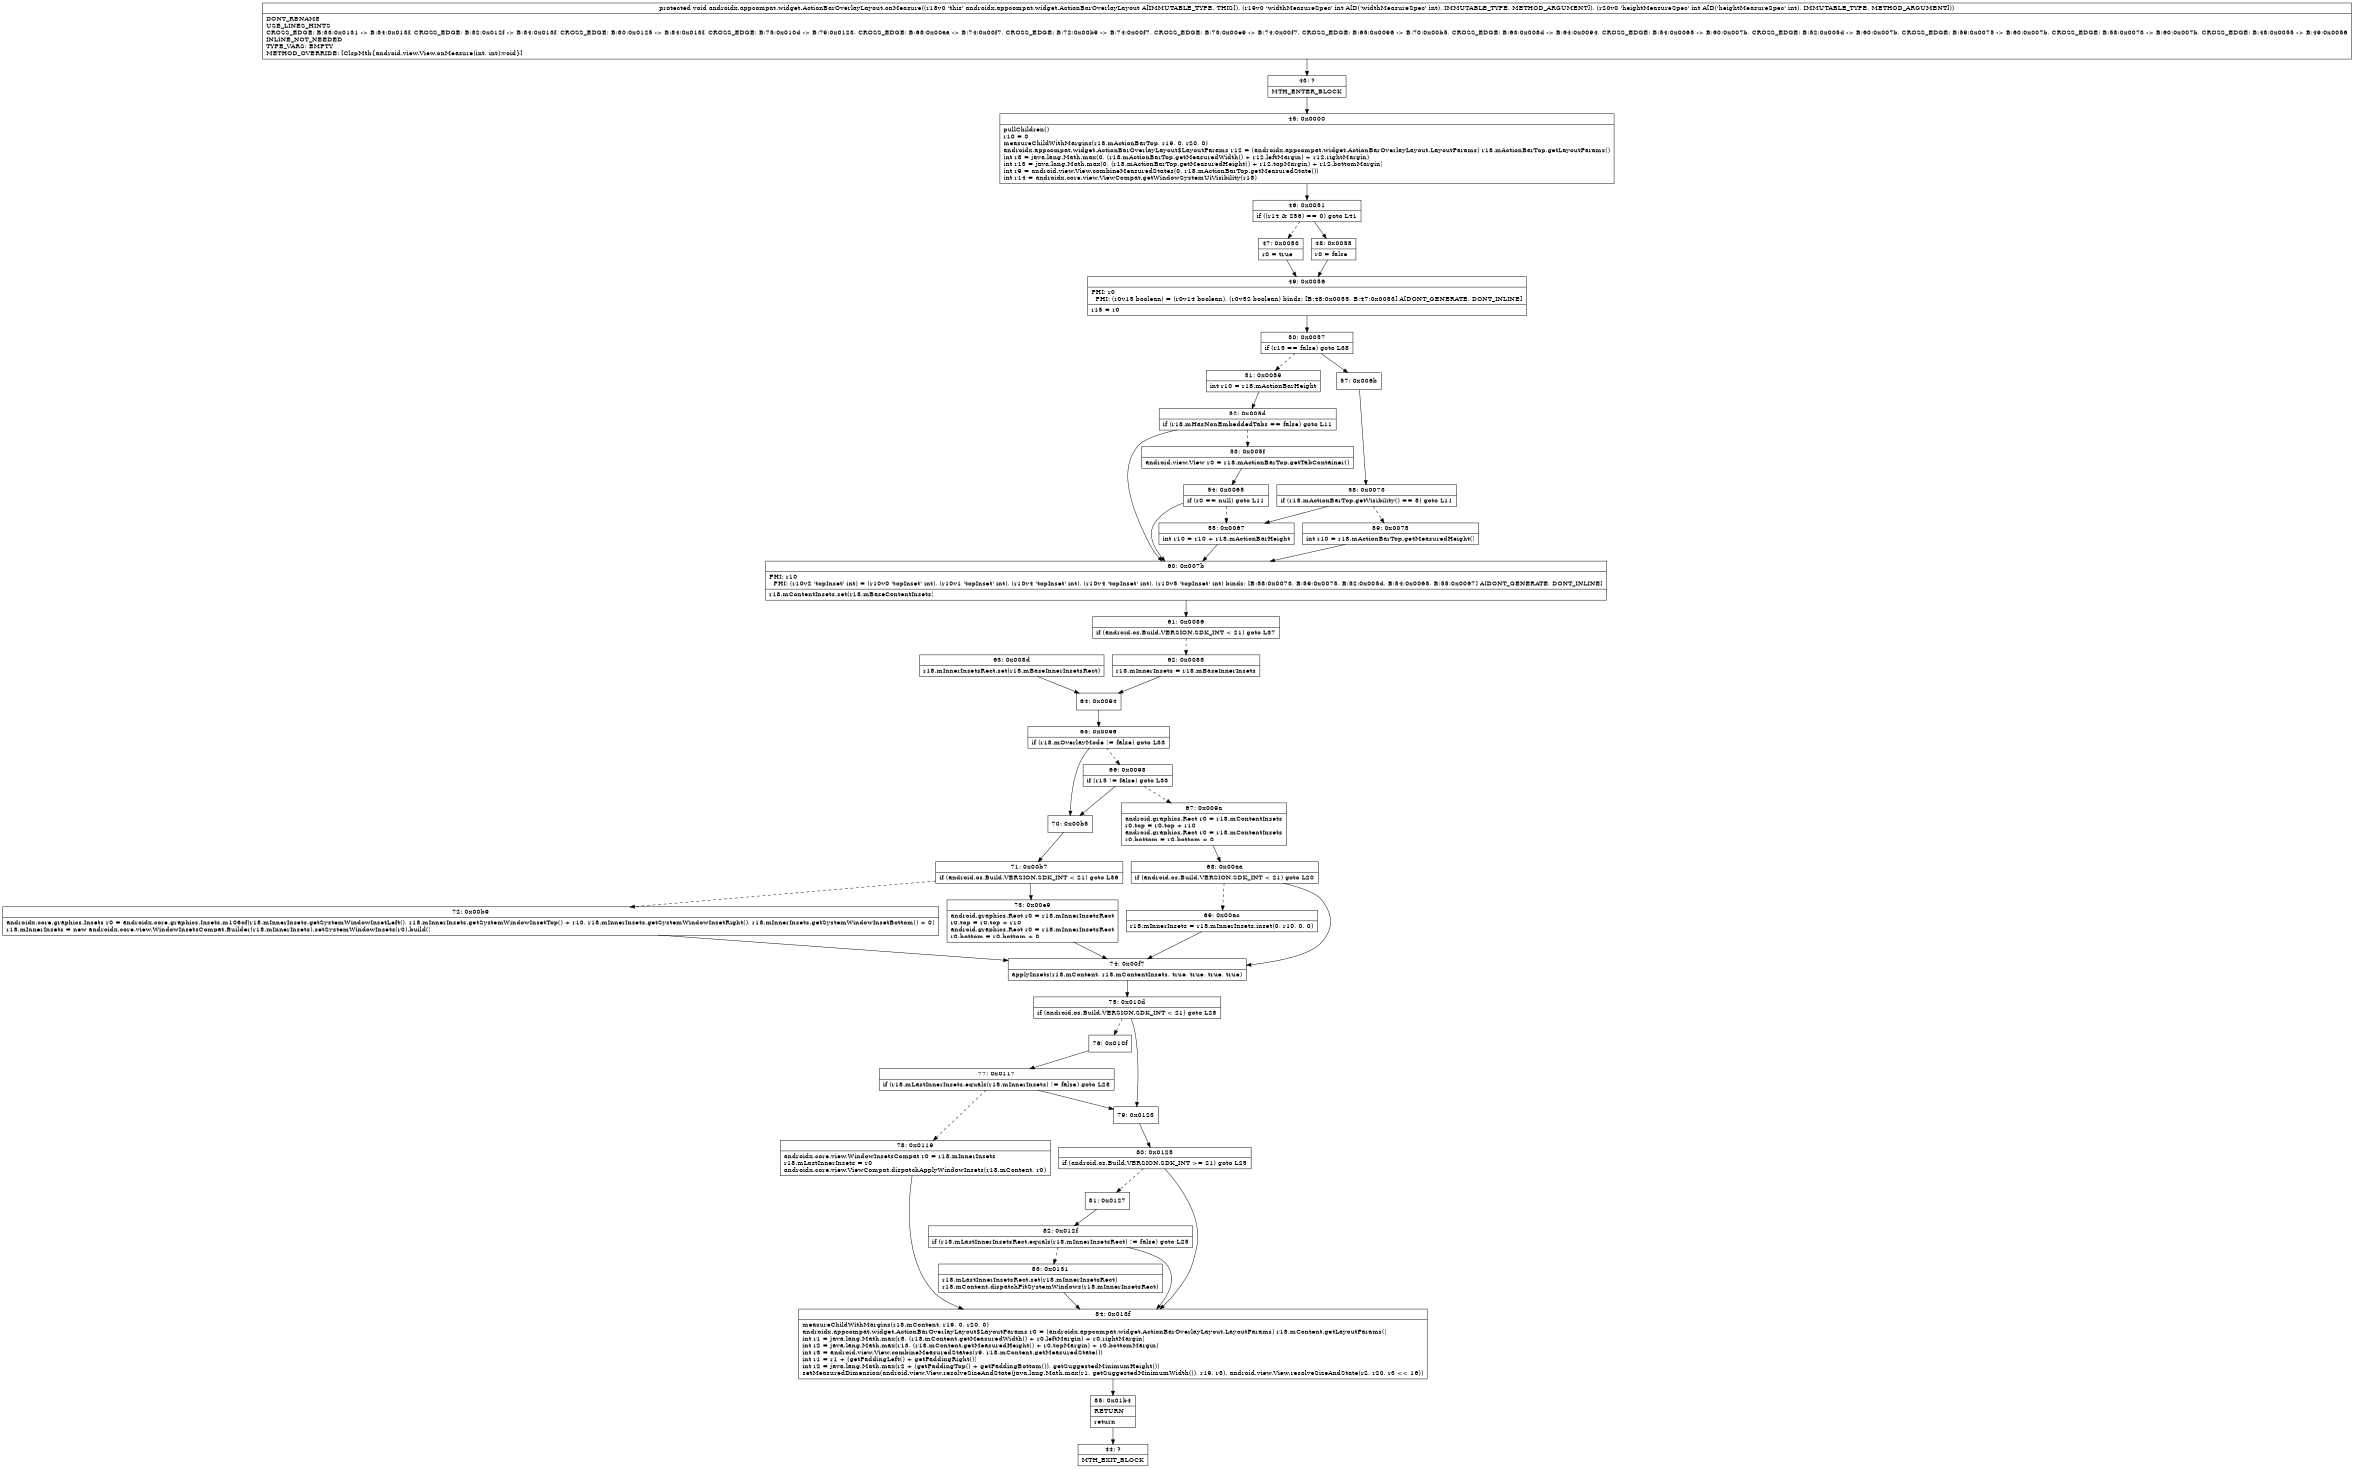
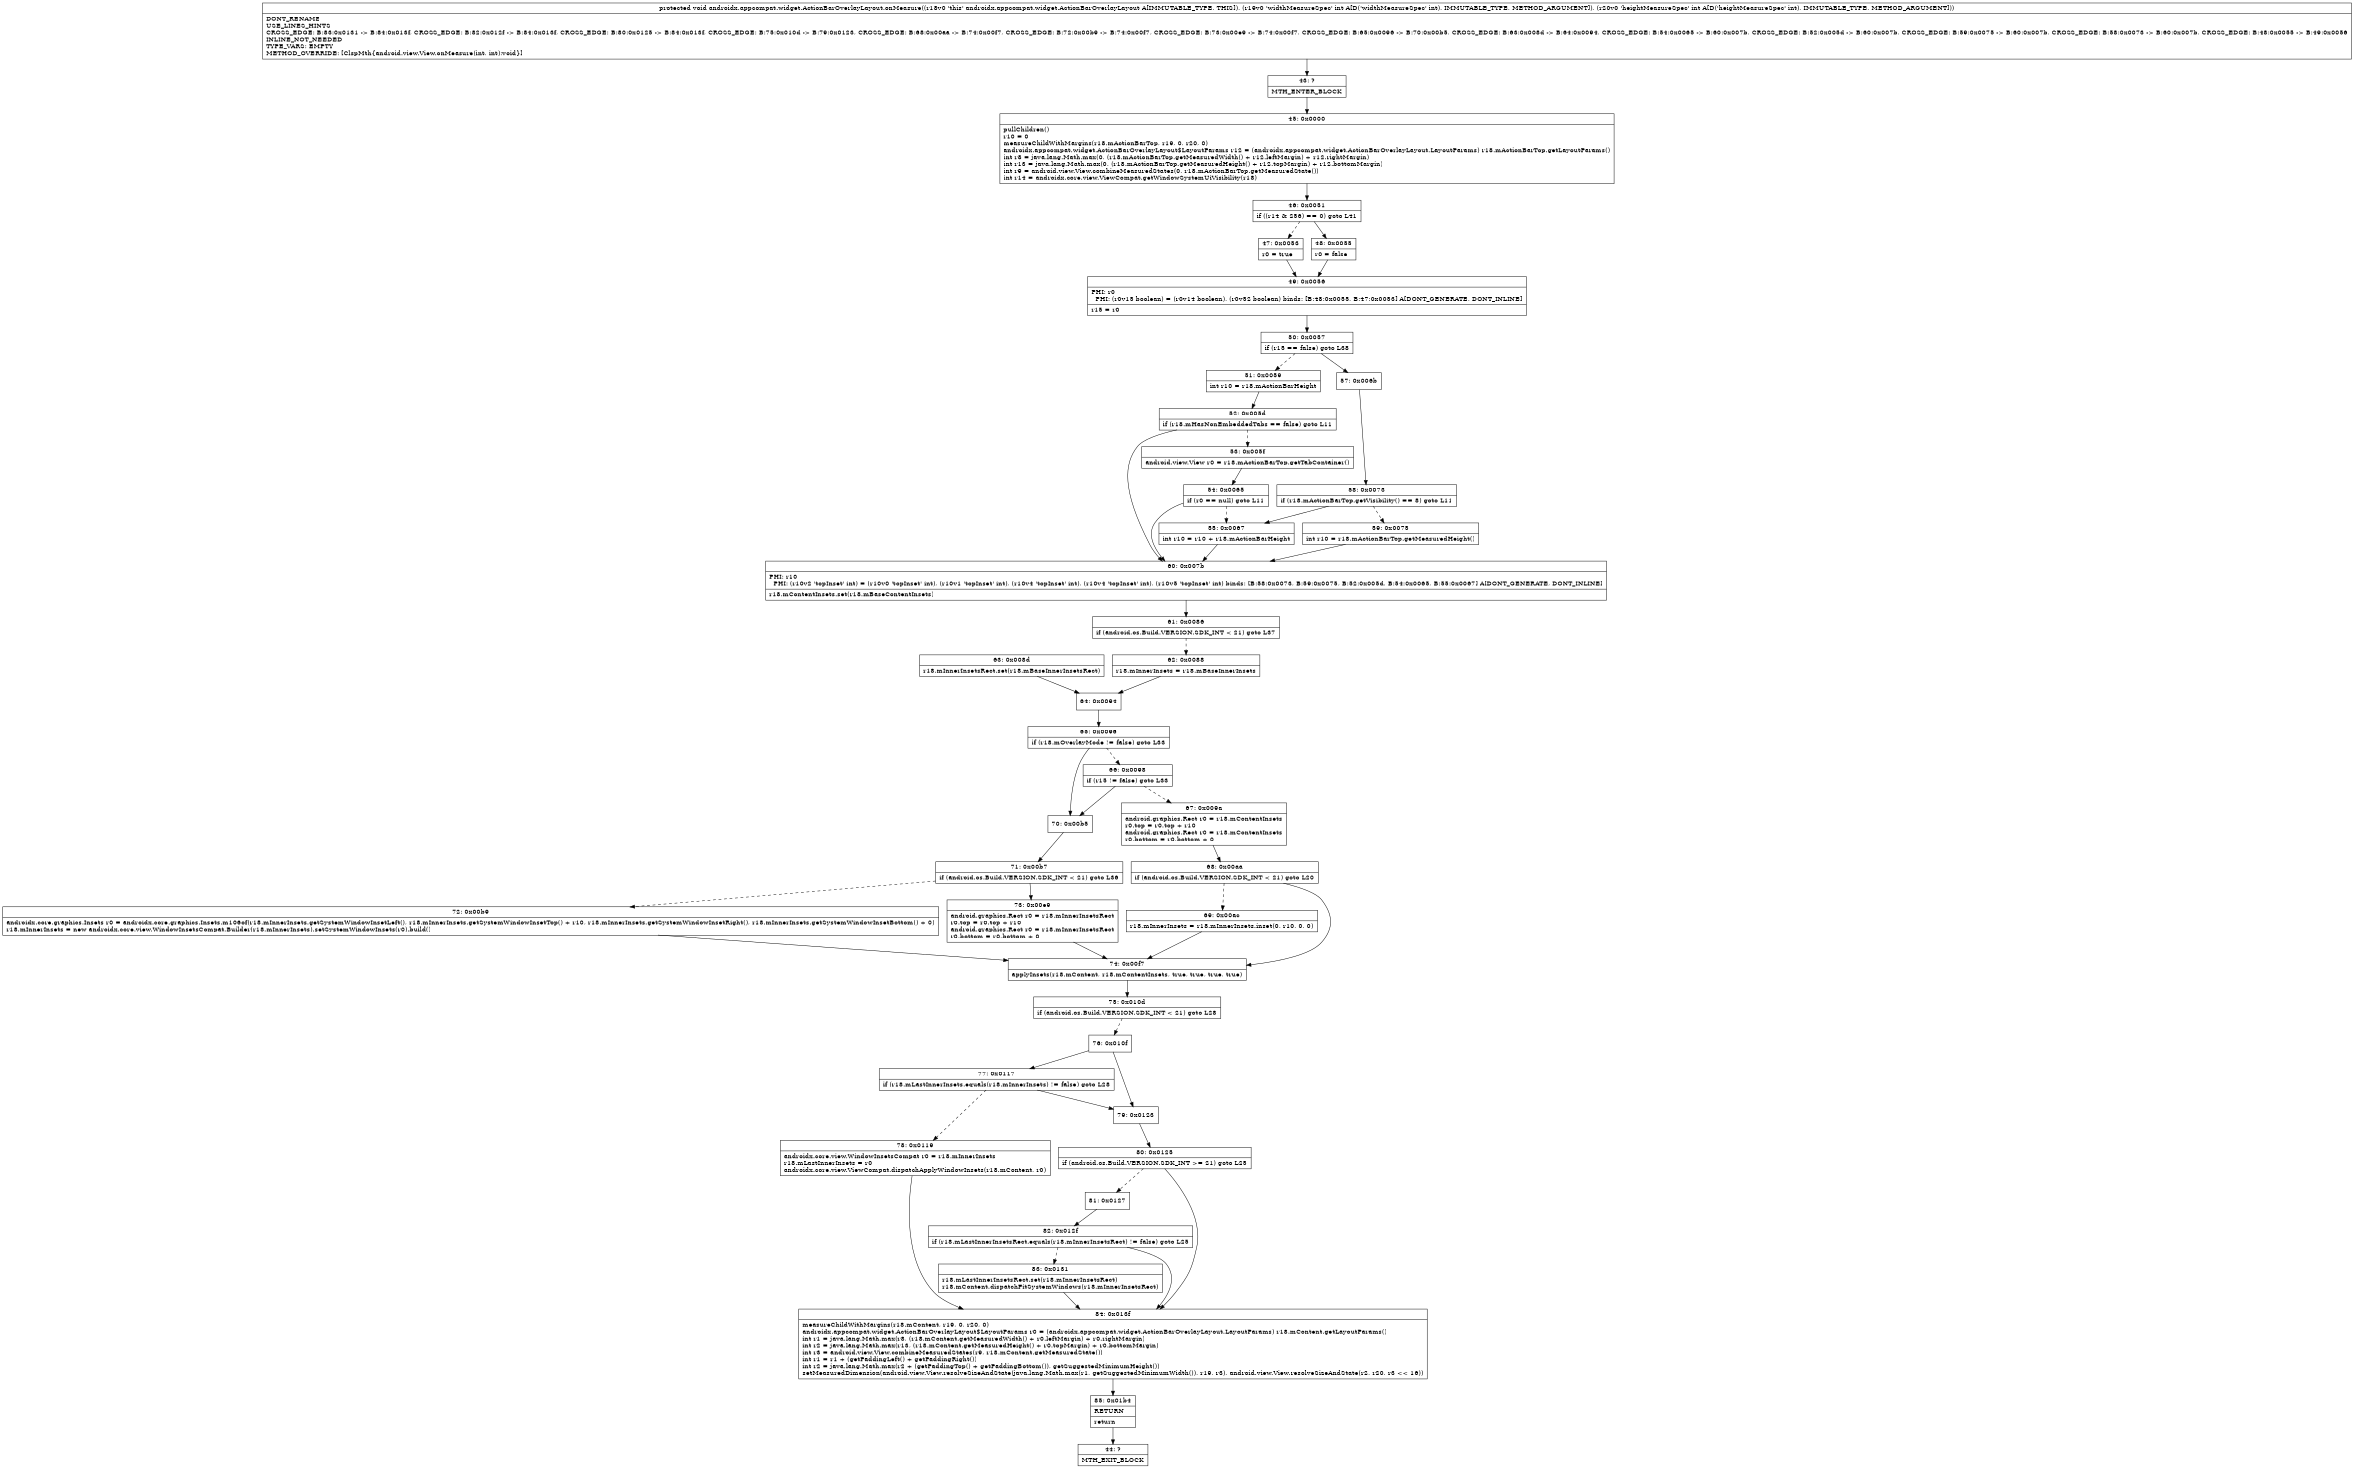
(1138, 1060) -> (1122, 1077)
